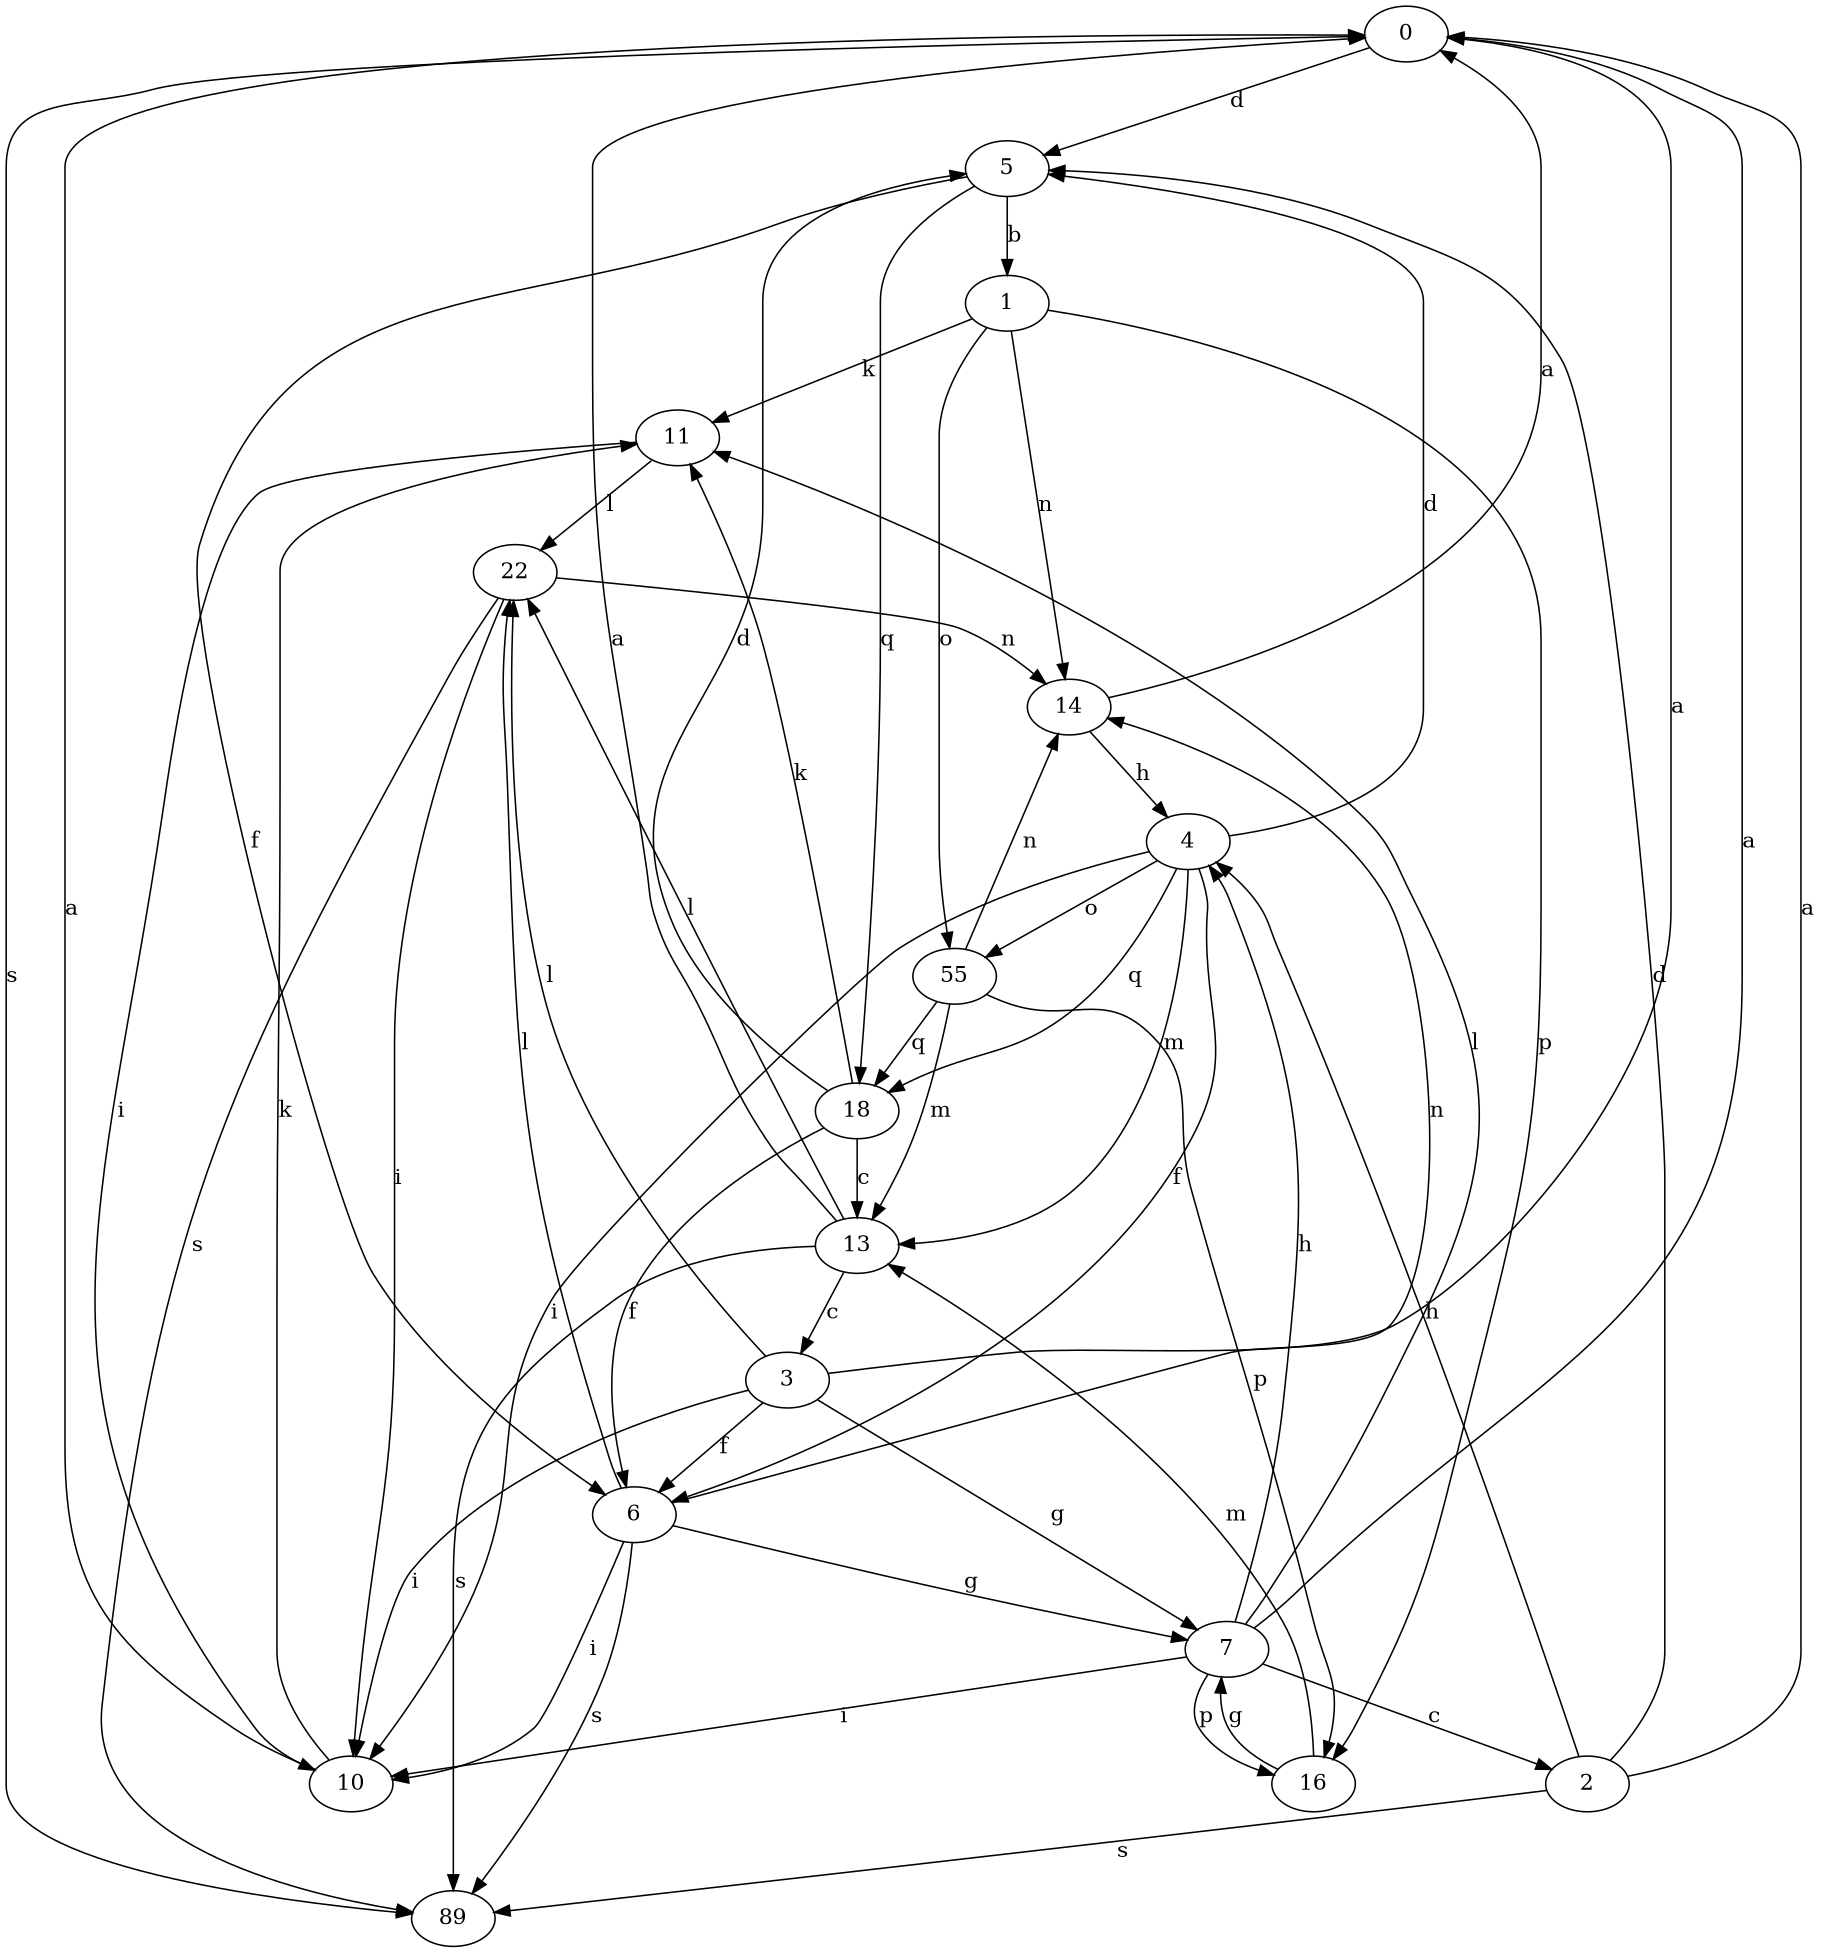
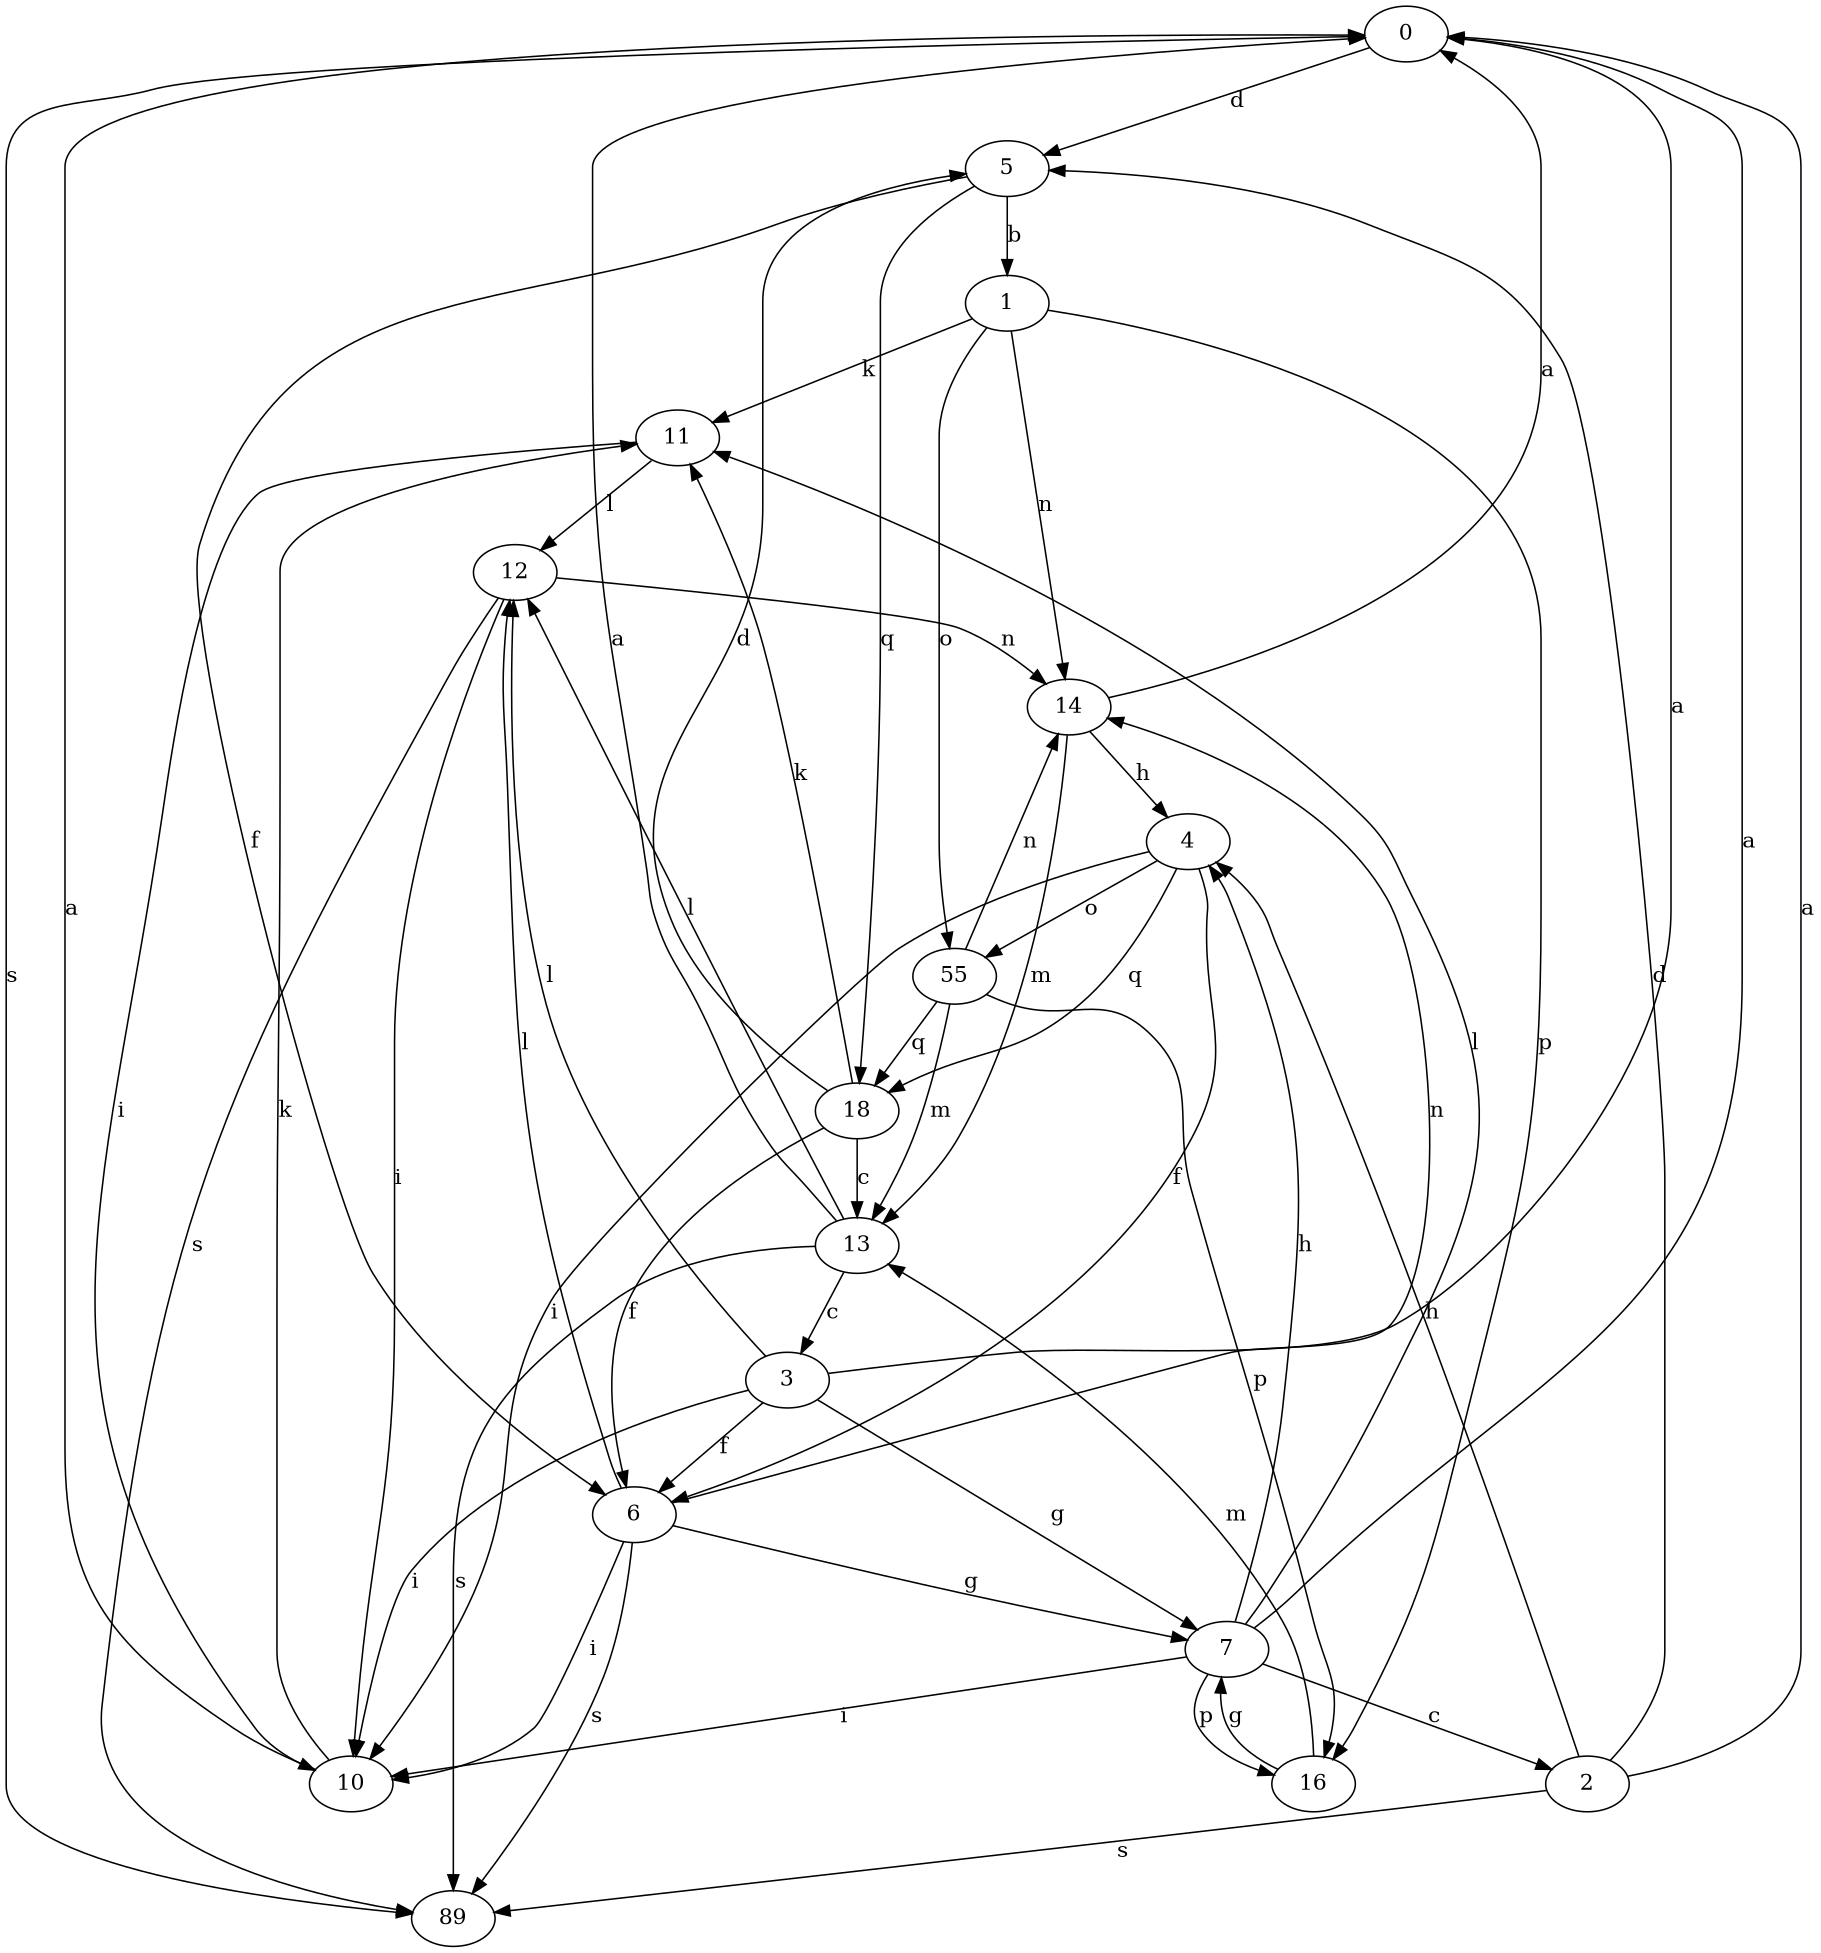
(1423, 460) -> none
(515, 572) -> (515, 572)
(1128, 1120) -> (1020, 990)
